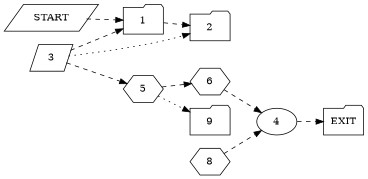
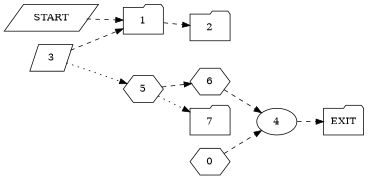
(126, 48) -> none
(93, 72) -> (93, 72)
(210, 122) -> (210, 122)
(210, 162) -> (210, 162)
